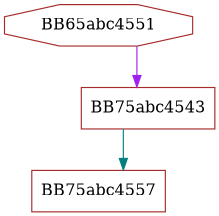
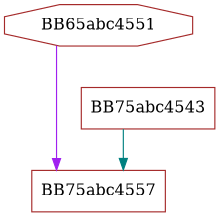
(137, 61) -> (57, 102)
